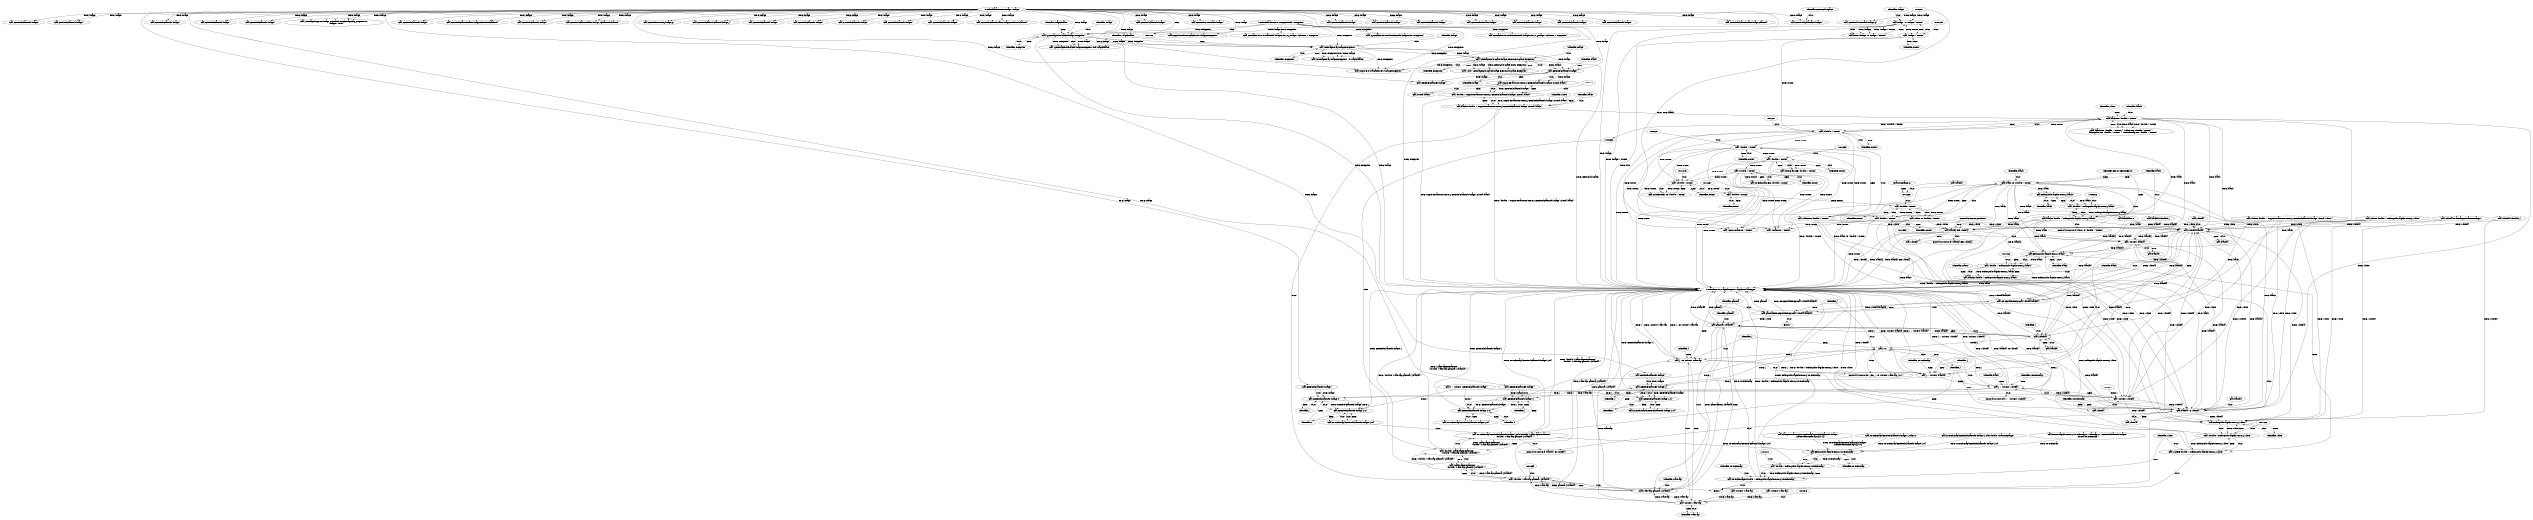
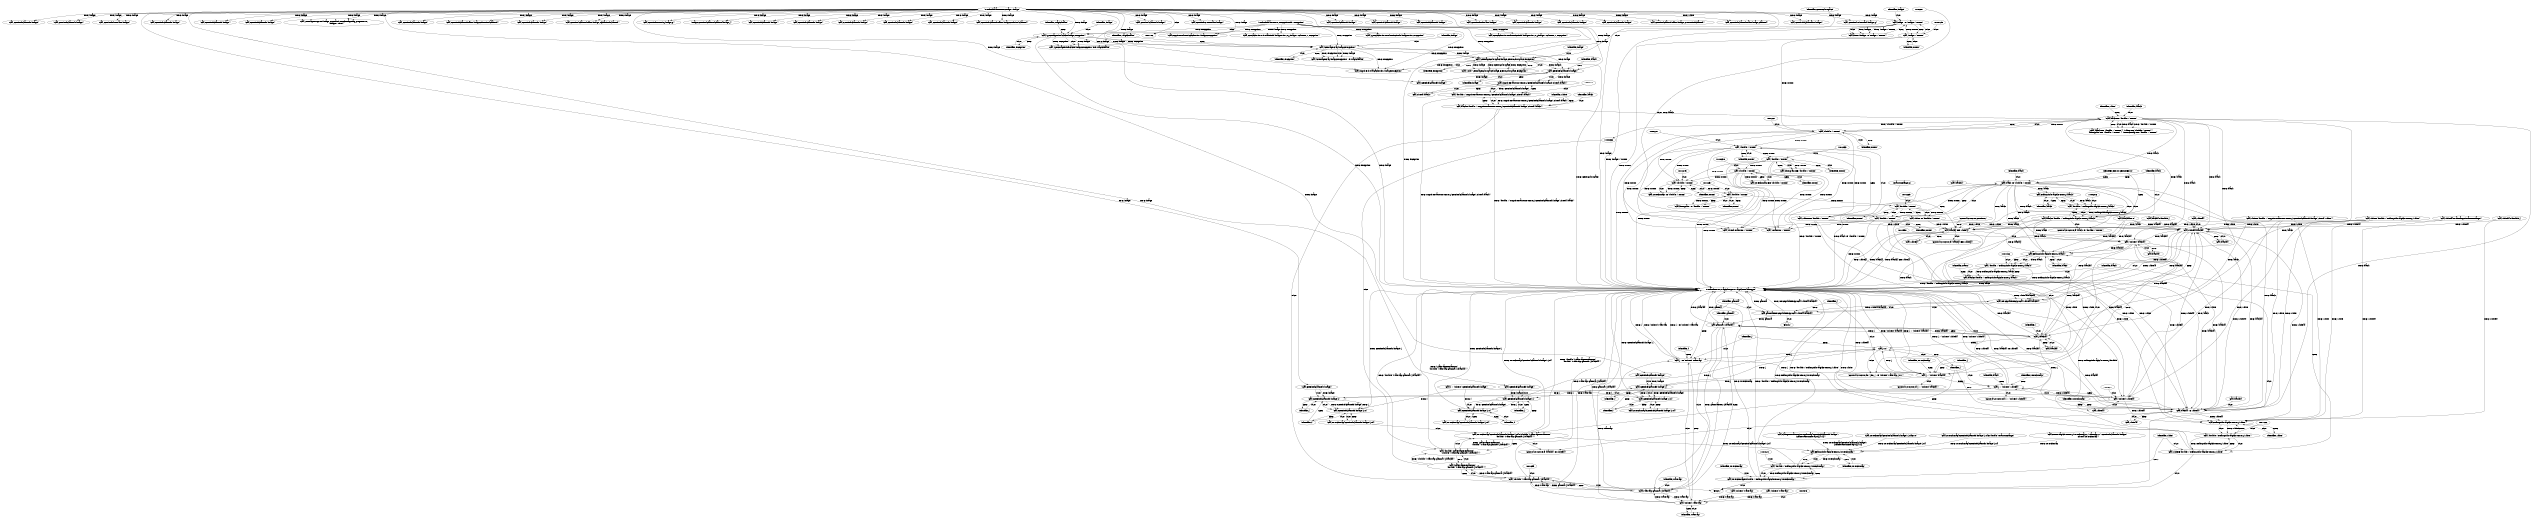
none -> (1363, 13)
(1809, 14) -> (1688, 28)
(1688, 15) -> (1688, 15)
(1917, 16) -> (1461, 10)
(1895, 17) -> (1438, 11)
none -> (114, 22)
(711, 22) -> (711, 22)
none -> (1677, 22)
none -> (1404, 27)
none -> (1242, 29)
none -> (1720, 159)
none -> (2126, 160)
(1625, 165) -> (1625, 165)
(1926, 184) -> (2127, 204)
(1901, 189) -> (1924, 203)
none -> (1692, 207)
(1738, 230) -> (1738, 230)
(2080, 230) -> (2080, 230)
(2157, 233) -> none
none -> (1926, 235)
(2364, 266) -> (2364, 266)
(2046, 286) -> none
(1884, 291) -> (1891, 290)
(1892, 307) -> (1892, 307)
(2157, 311) -> none
(1765, 319) -> (1765, 319)
(1974, 343) -> (1974, 343)
(1951, 353) -> (1896, 371)
(2098, 361) -> (2098, 361)
(1775, 370) -> (2028, 289)
(1798, 375) -> (1798, 375)
none -> (1918, 387)
(2114, 393) -> (2114, 393)
(2156, 402) -> none
(2242, 429) -> (2242, 429)
